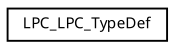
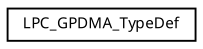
(87, 25) -> (102, 25)
